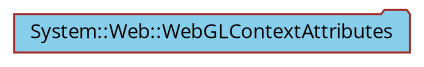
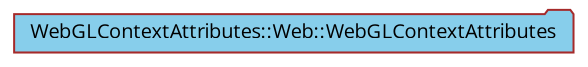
(212, 33) -> (294, 33)
